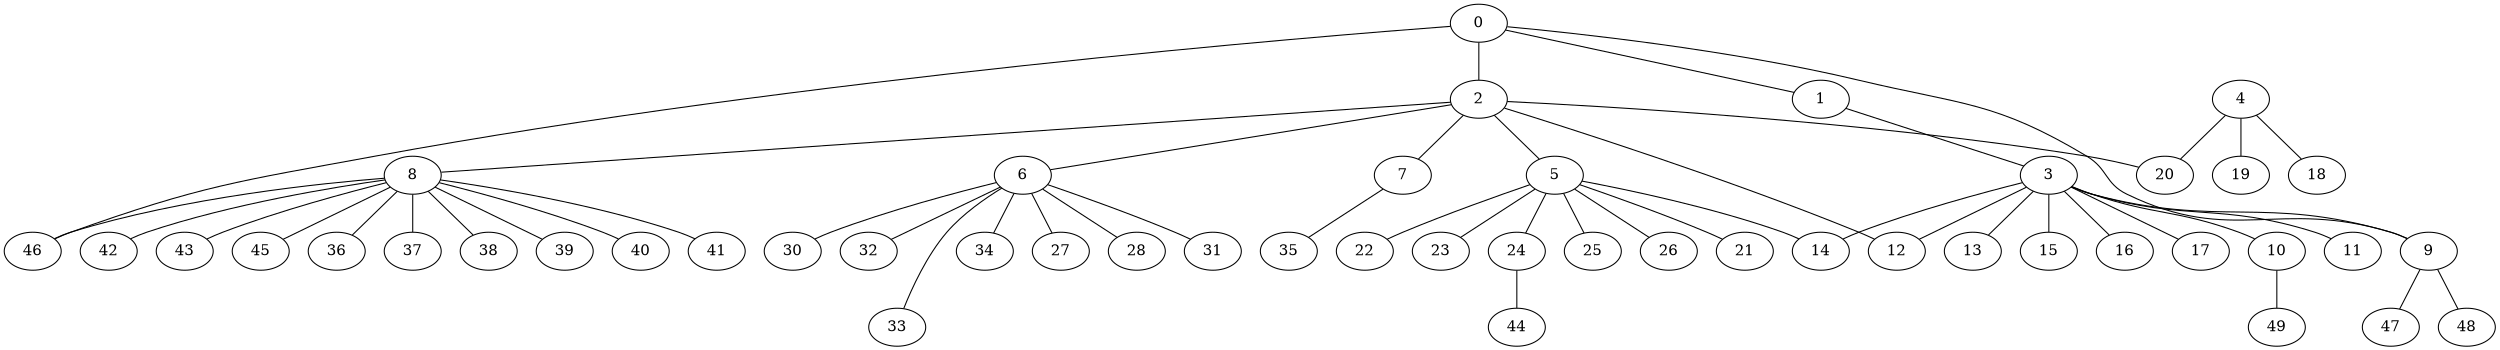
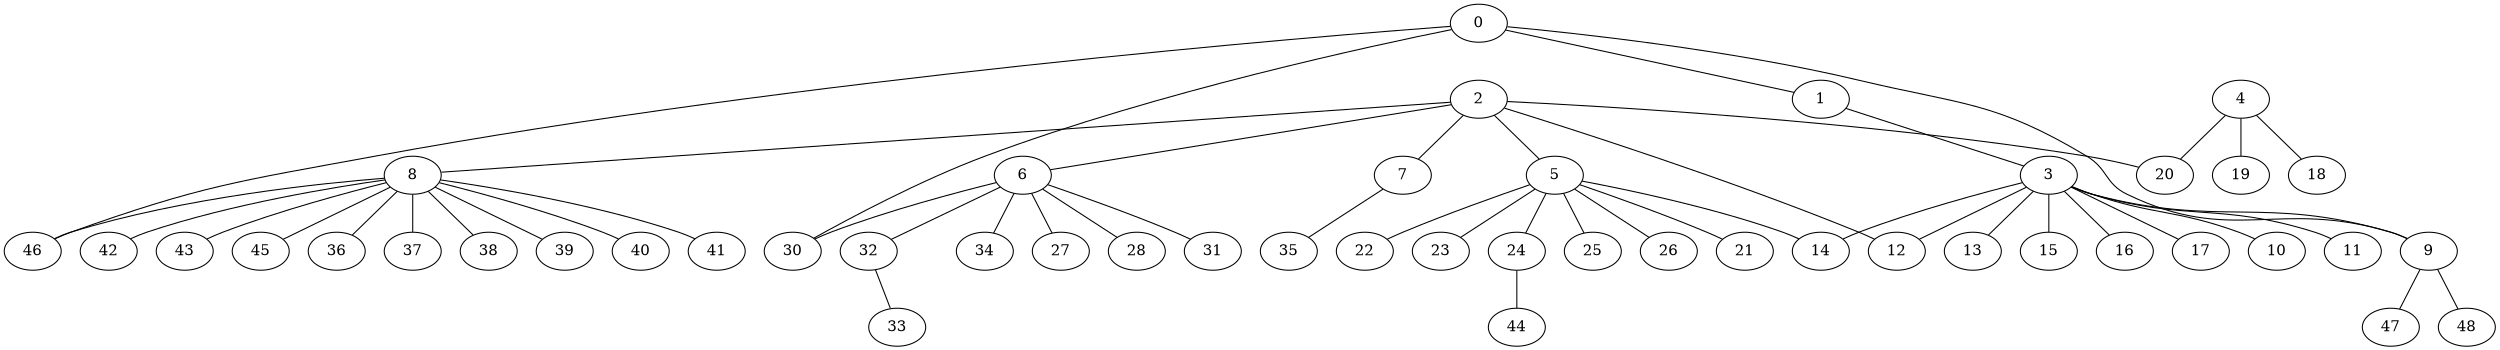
(1479, 61) -> (1125, 110)
(941, 239) -> (883, 289)
(2277, 327) -> none
